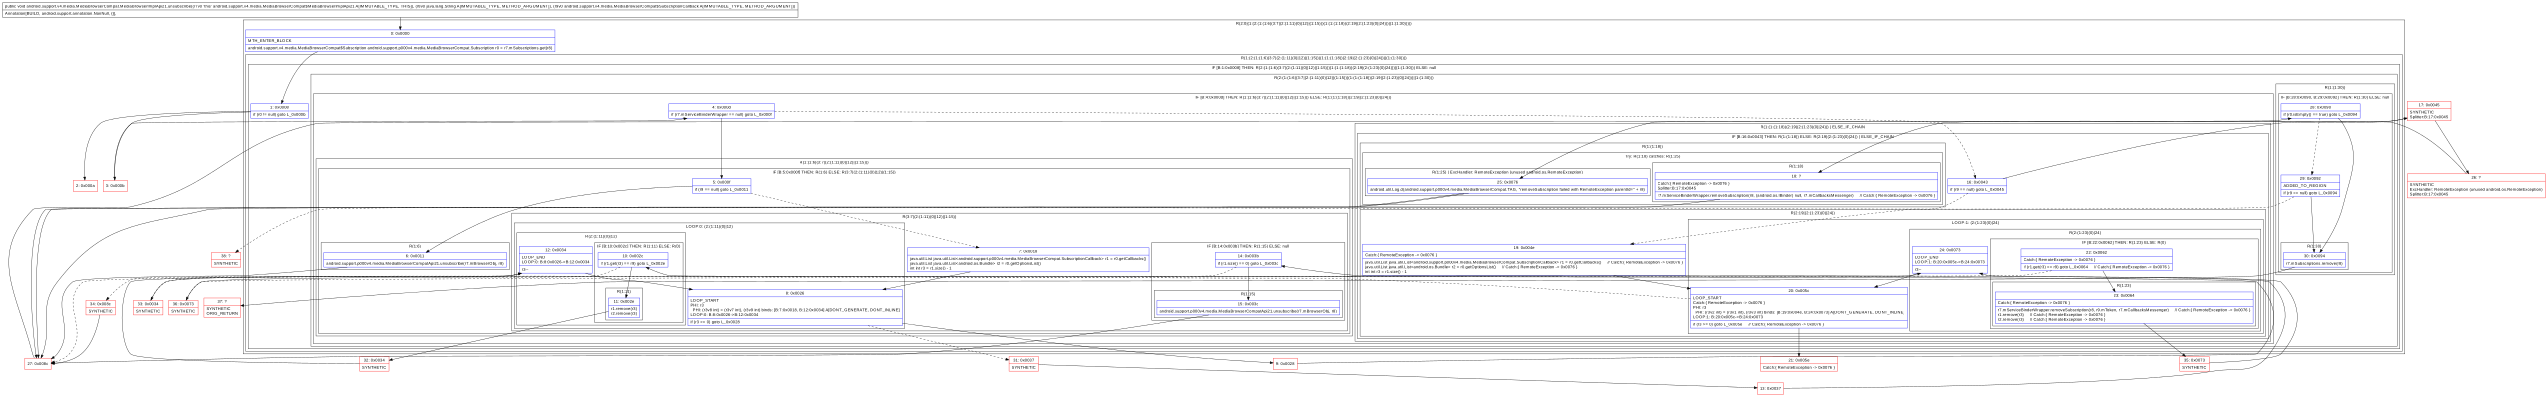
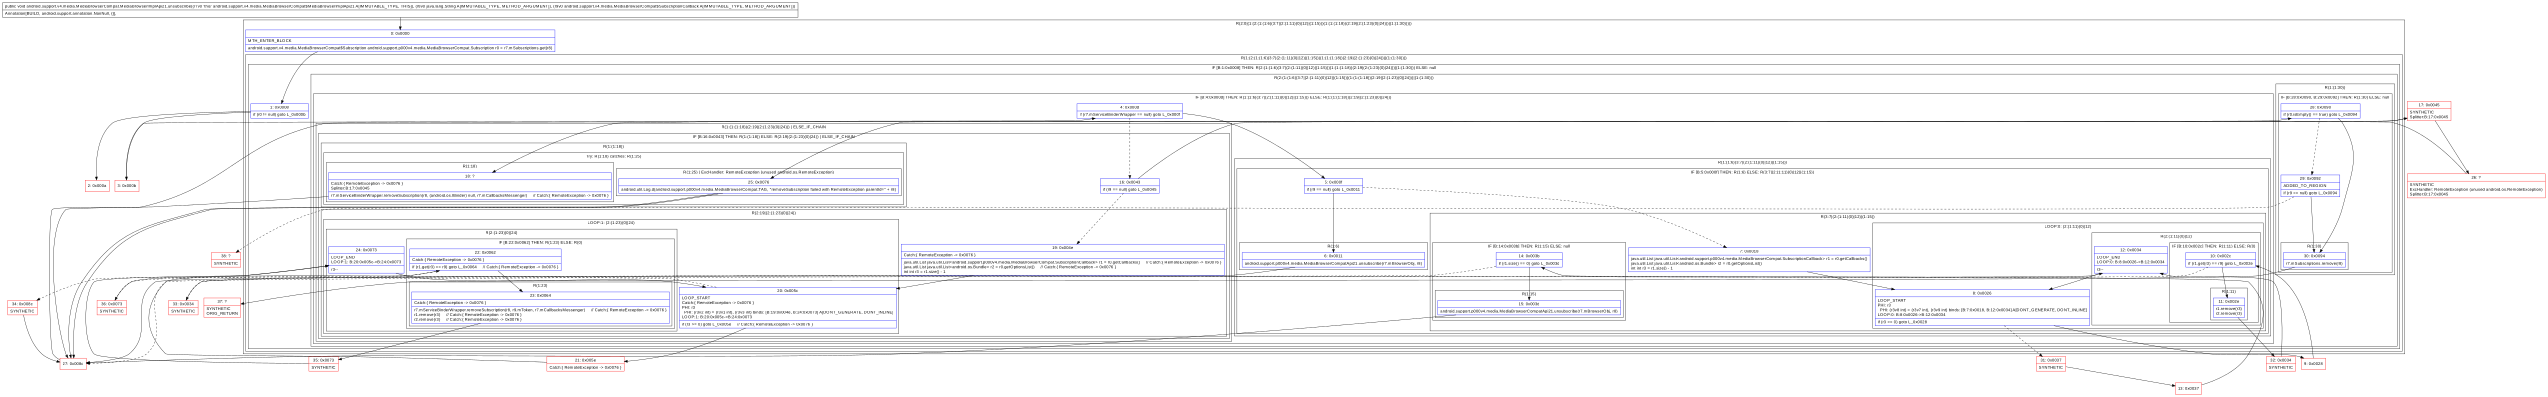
none -> (180, 355)
